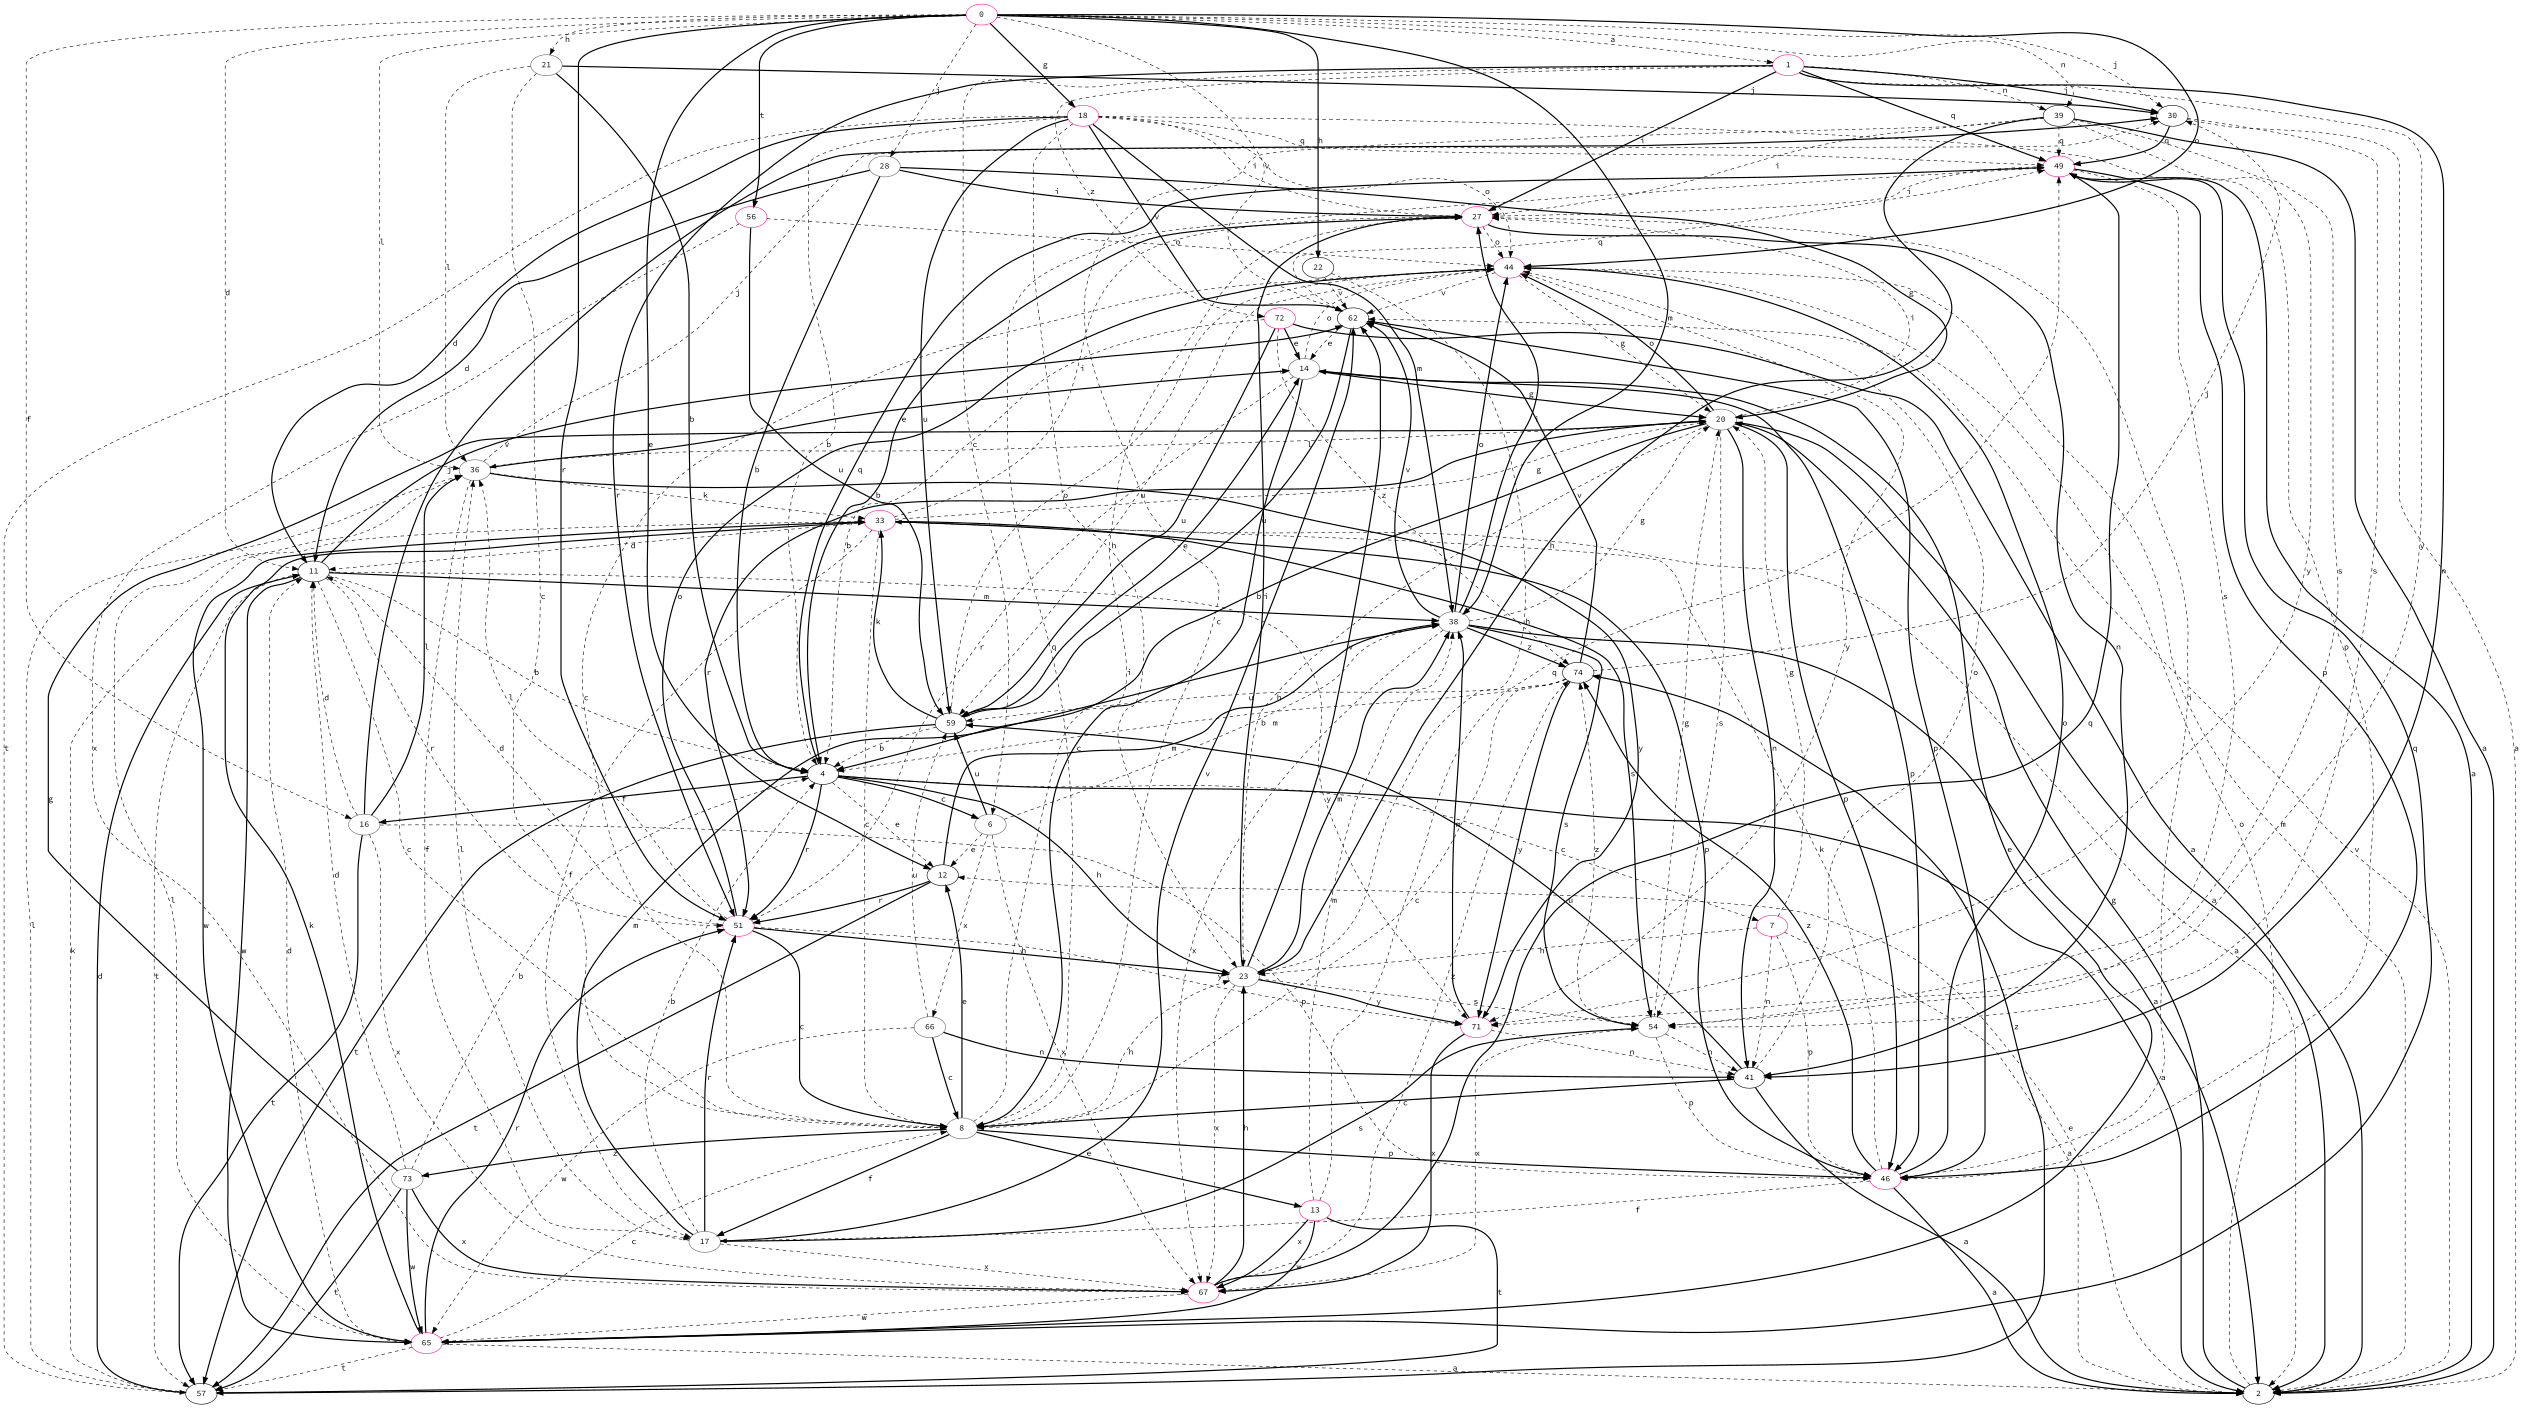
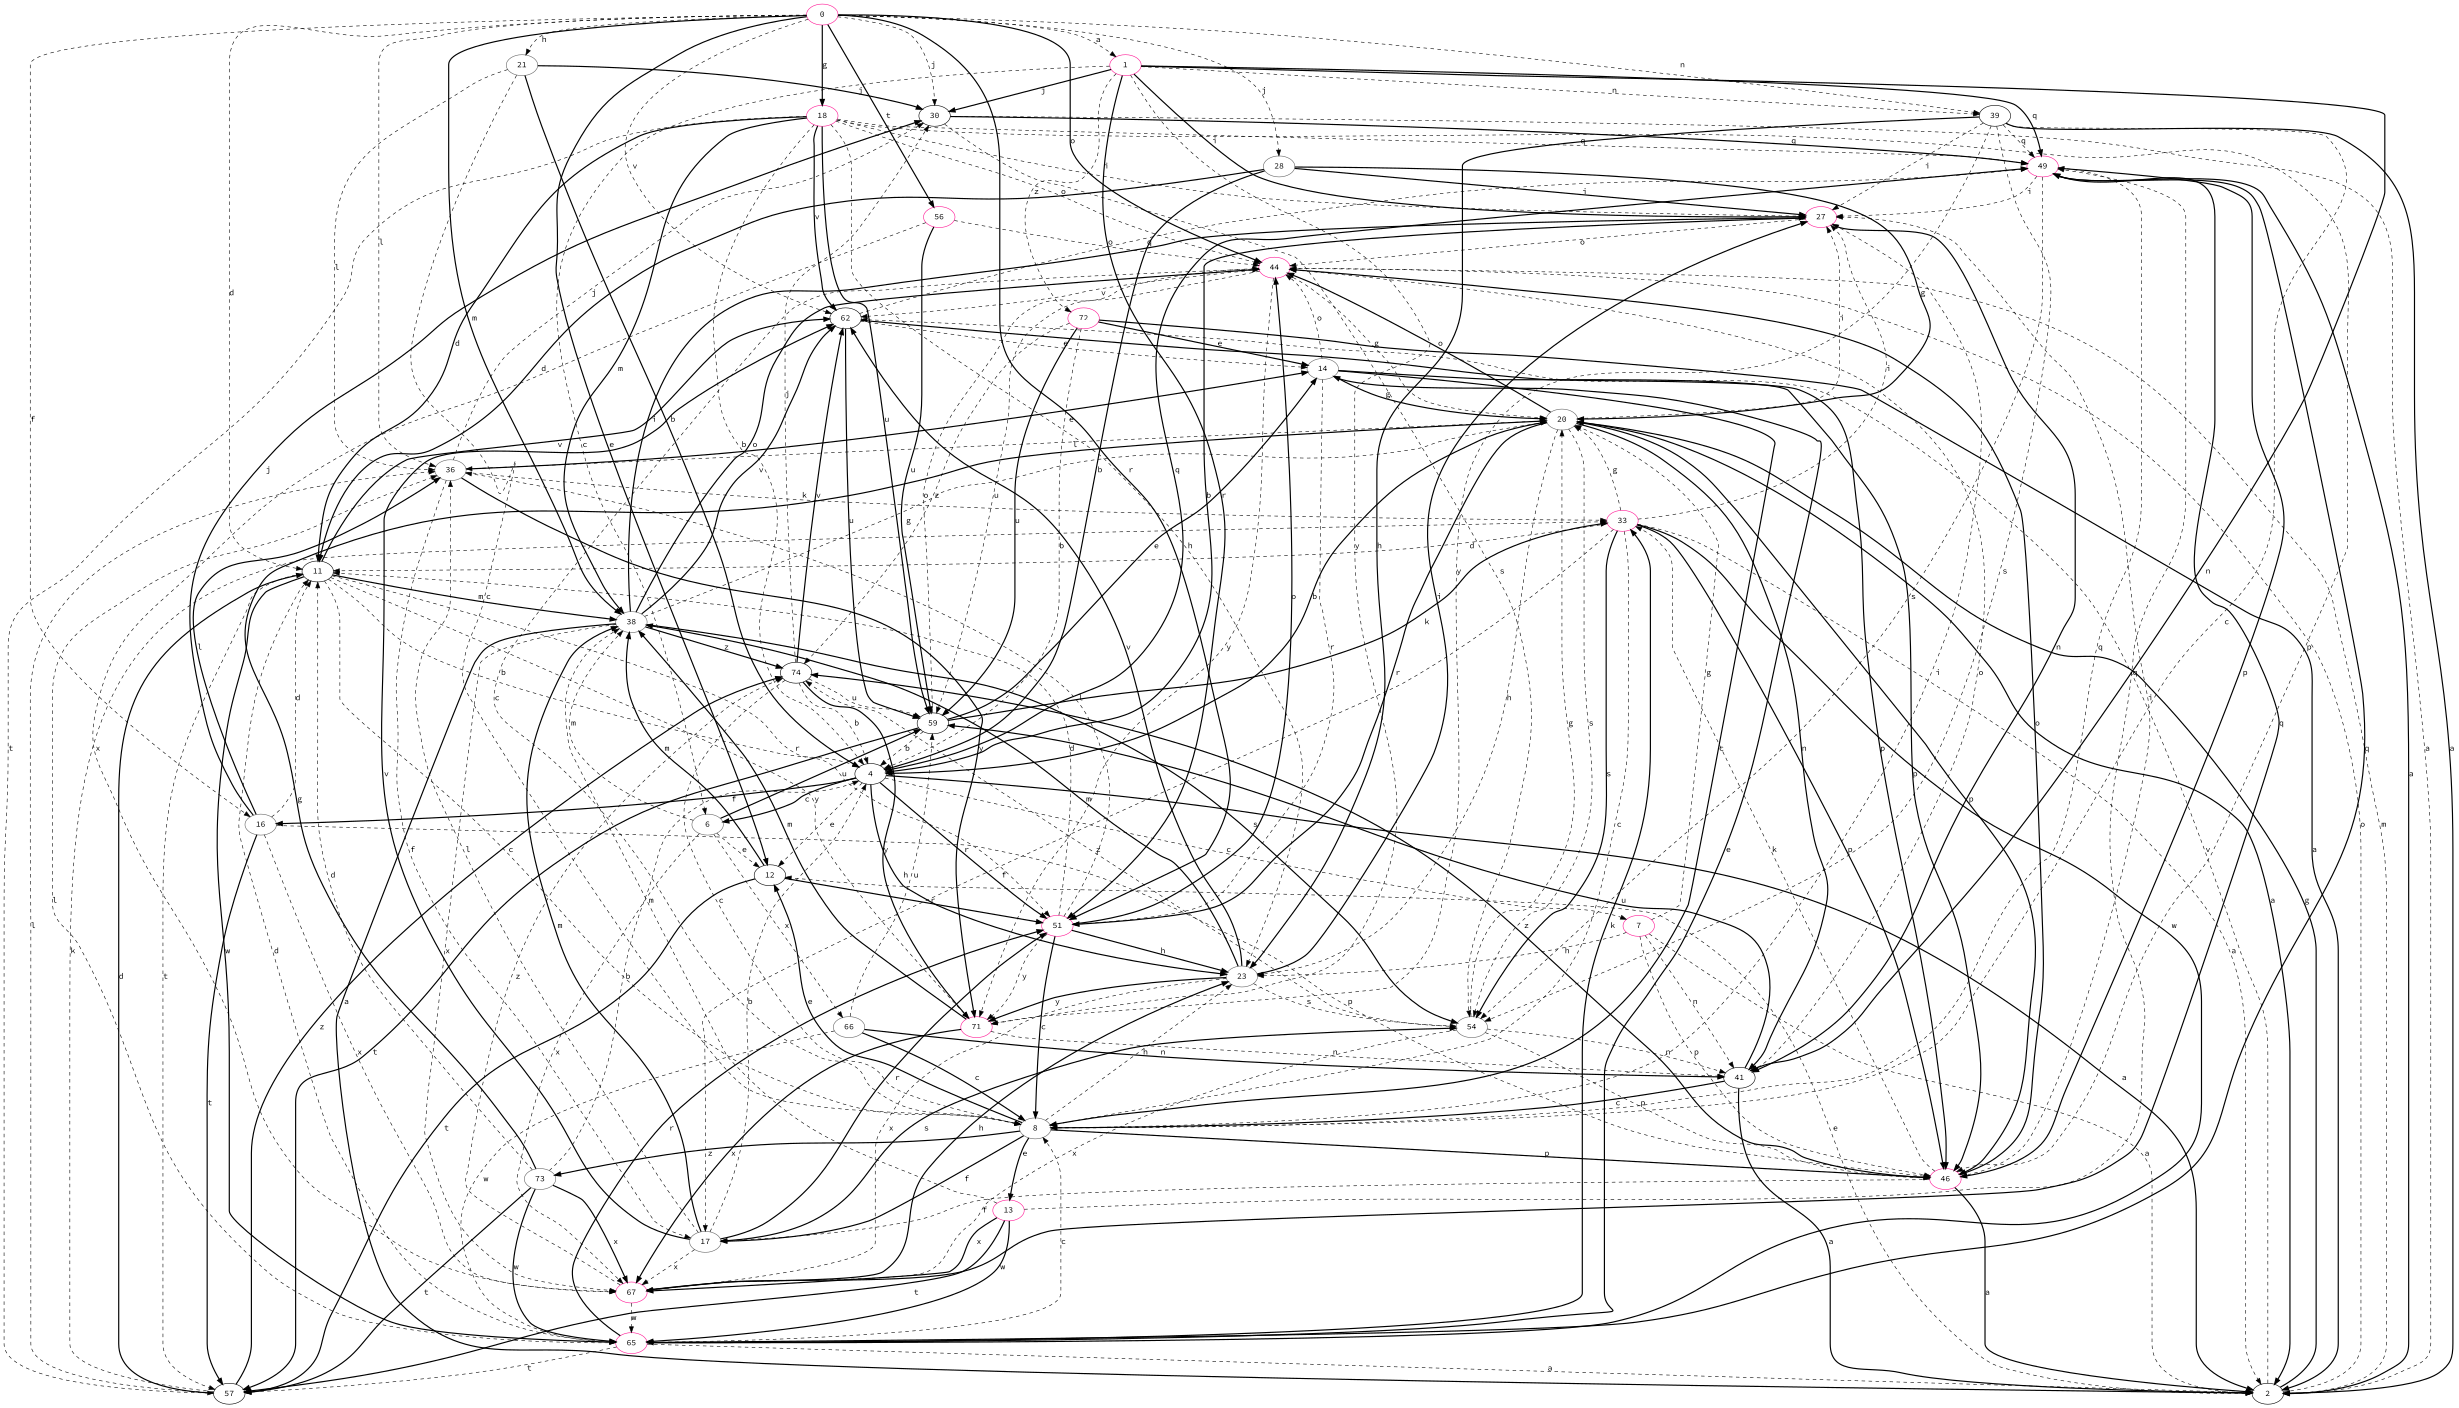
(1318, 268) -> none
